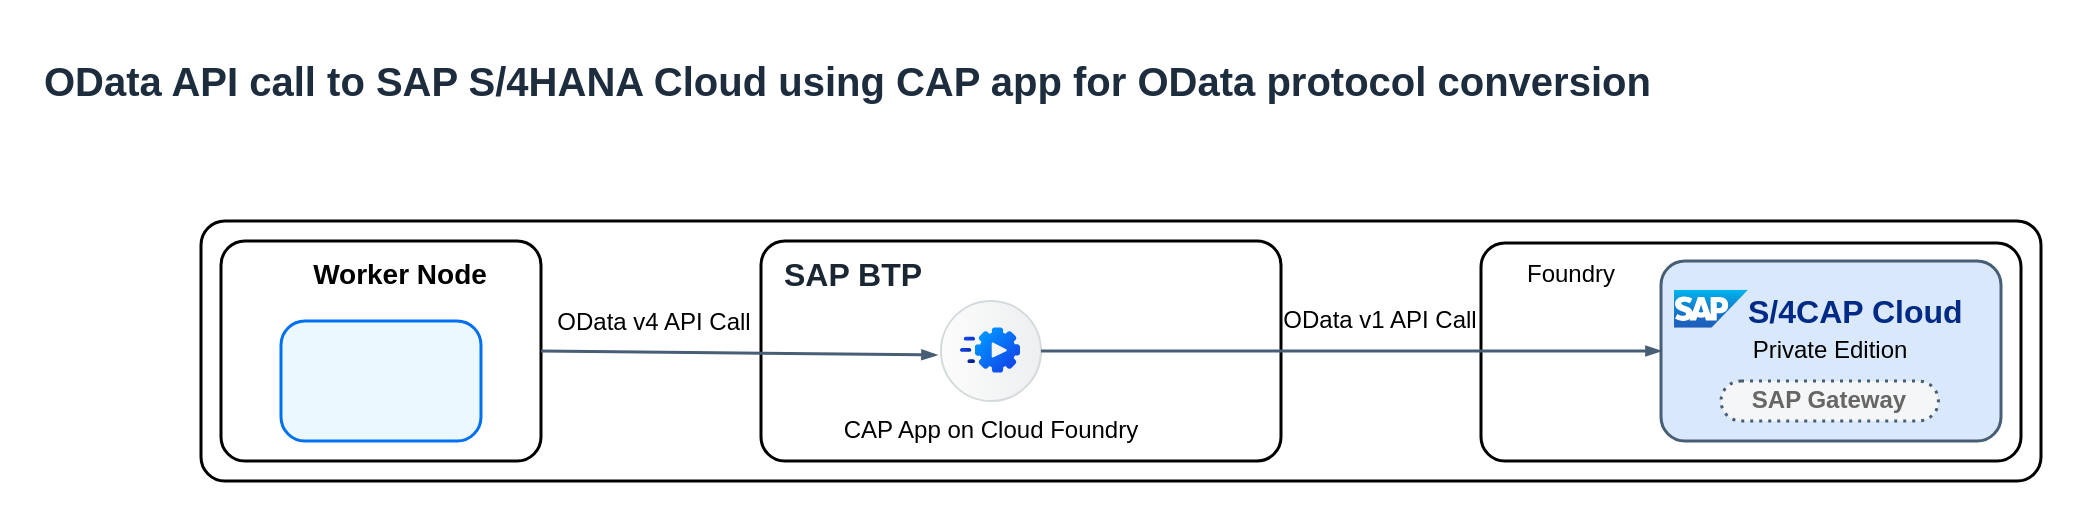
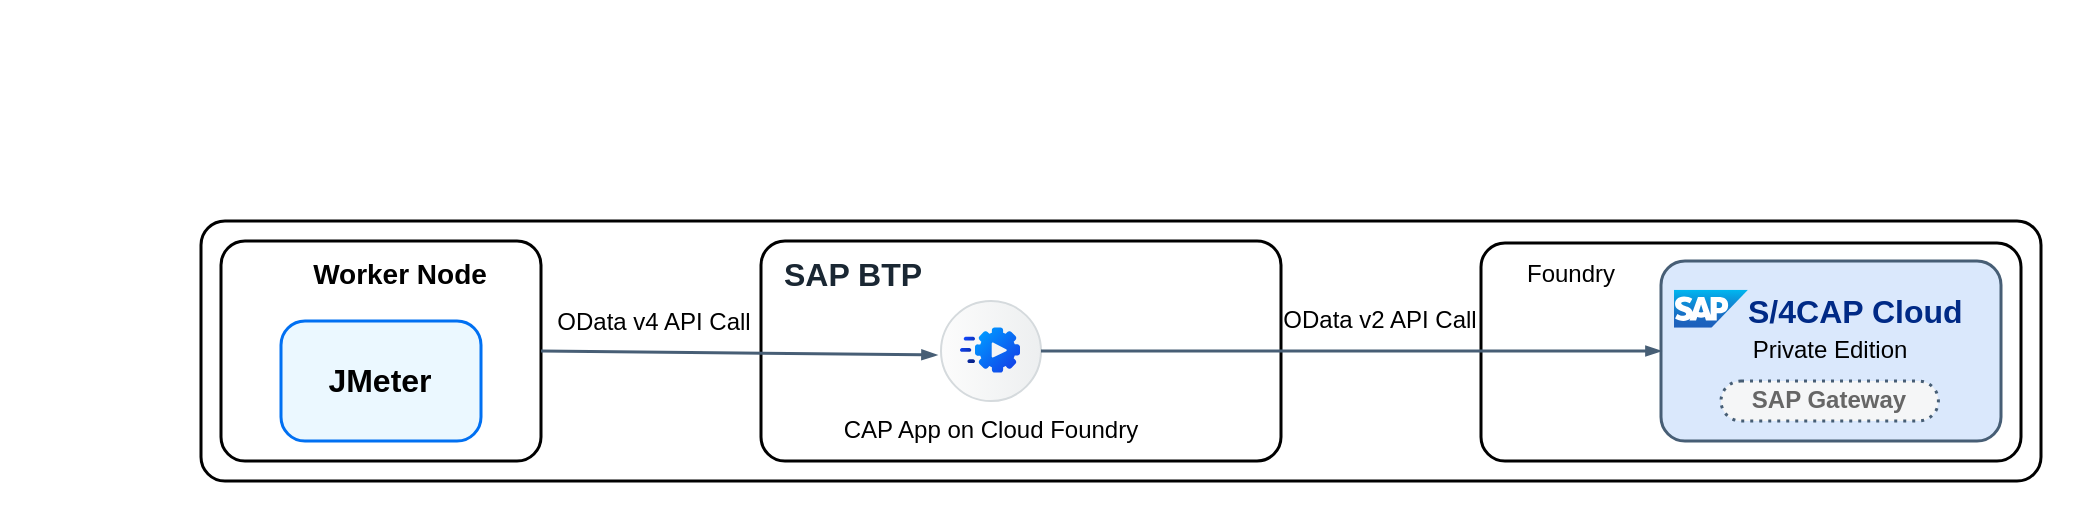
(871, 81) -> none
(1381, 321) -> (1381, 321)
none -> (381, 381)
